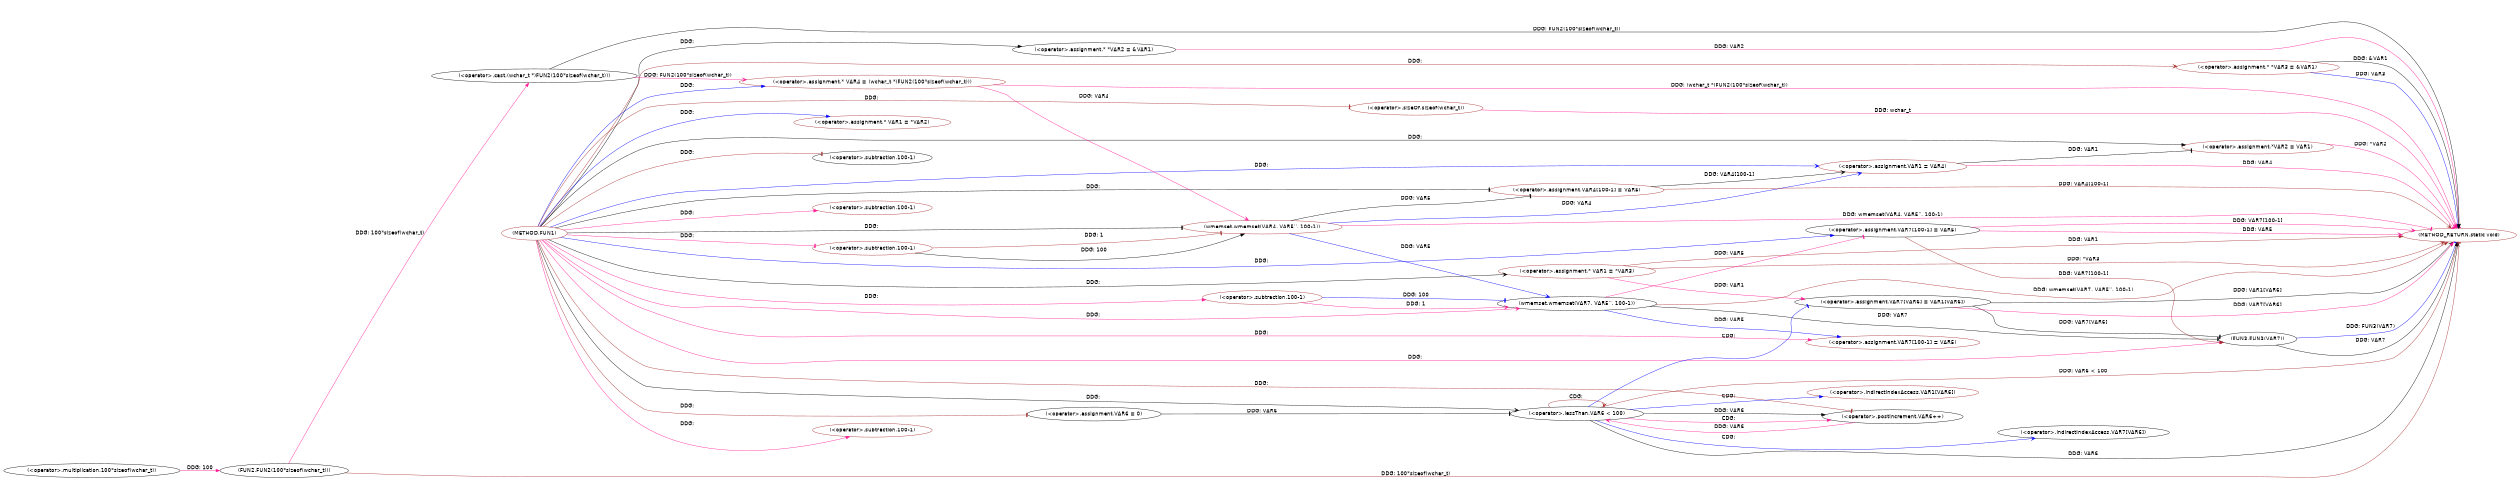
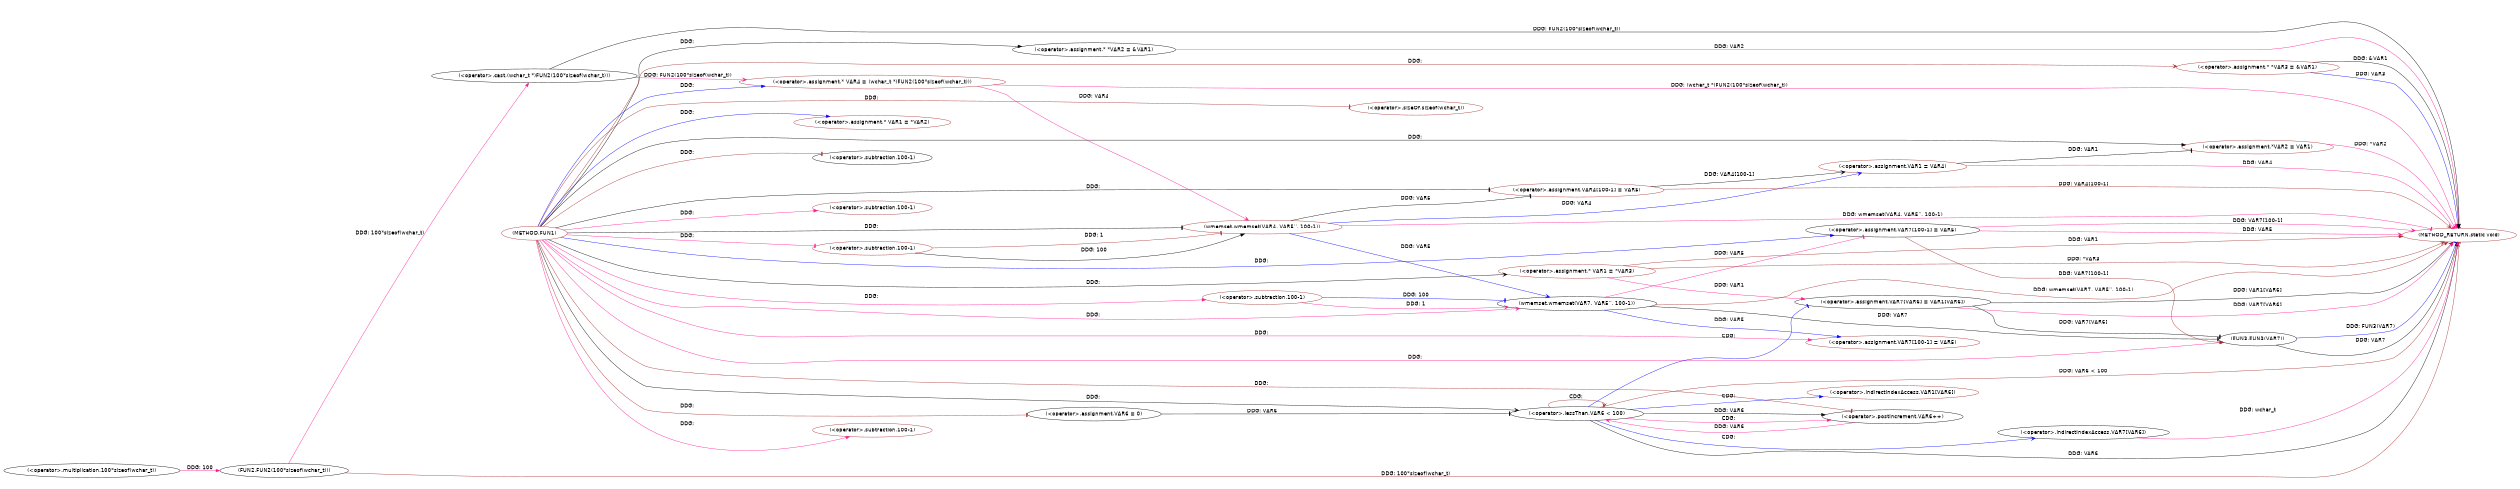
(1993, 114) -> (2344, 409)
(1180, 171) -> none
